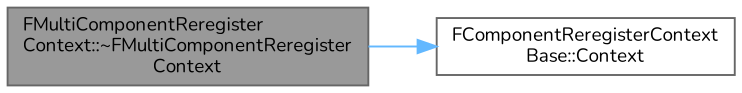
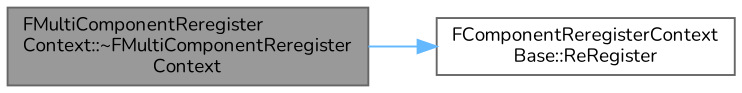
(586, 47) -> (586, 47)
